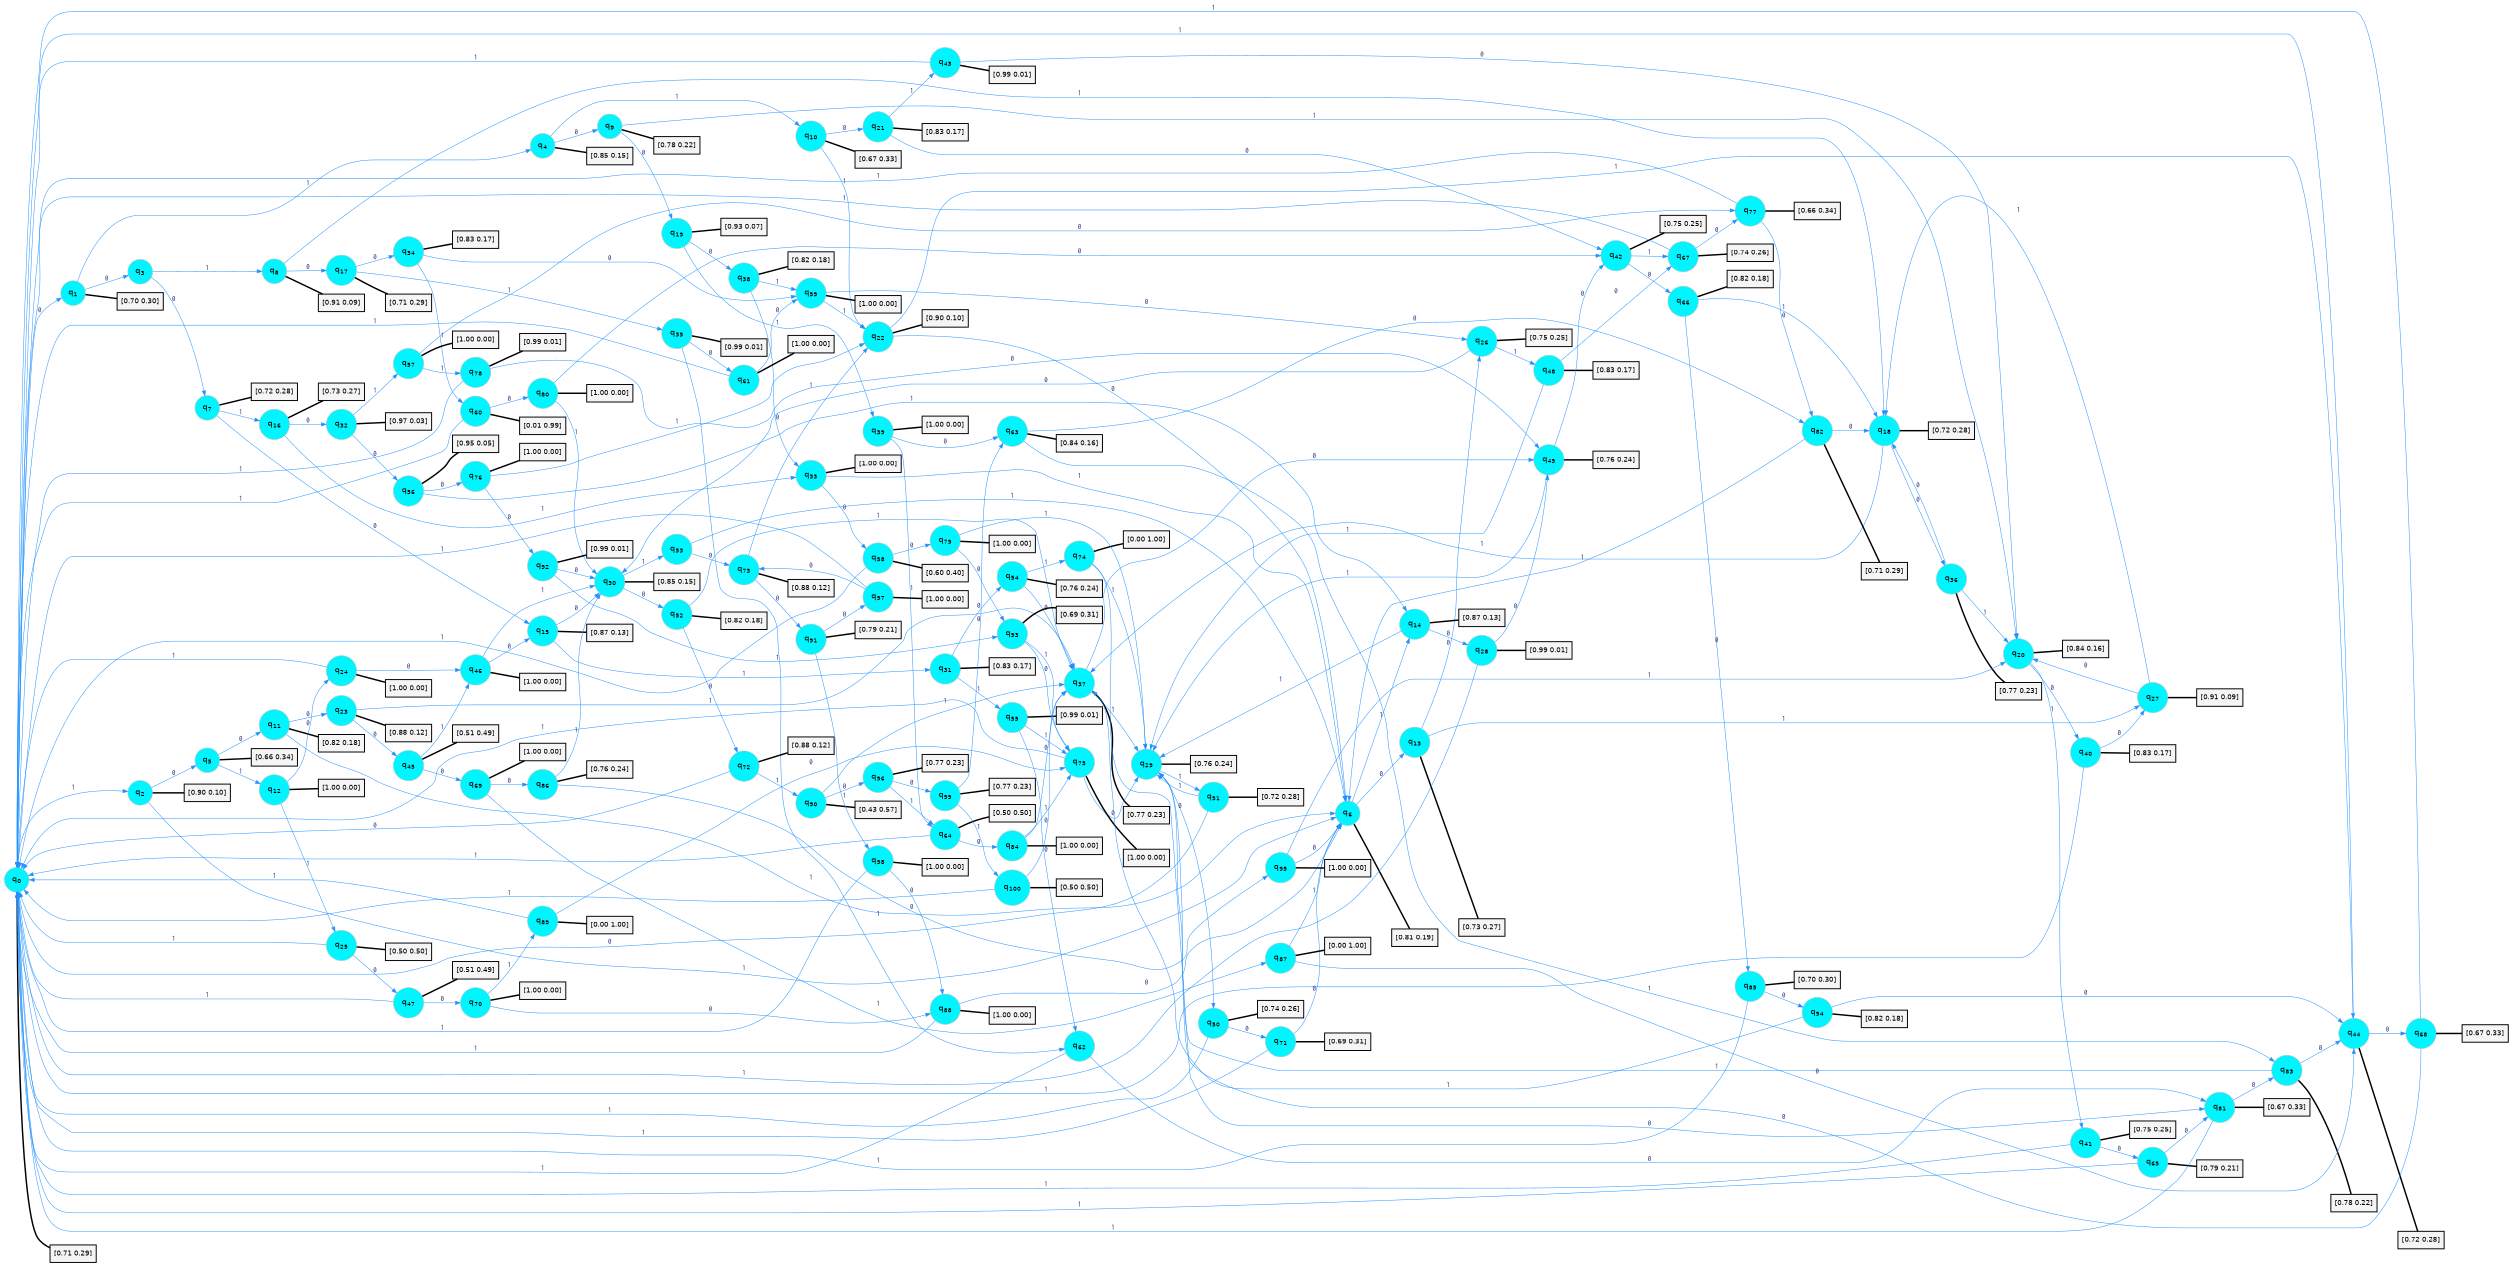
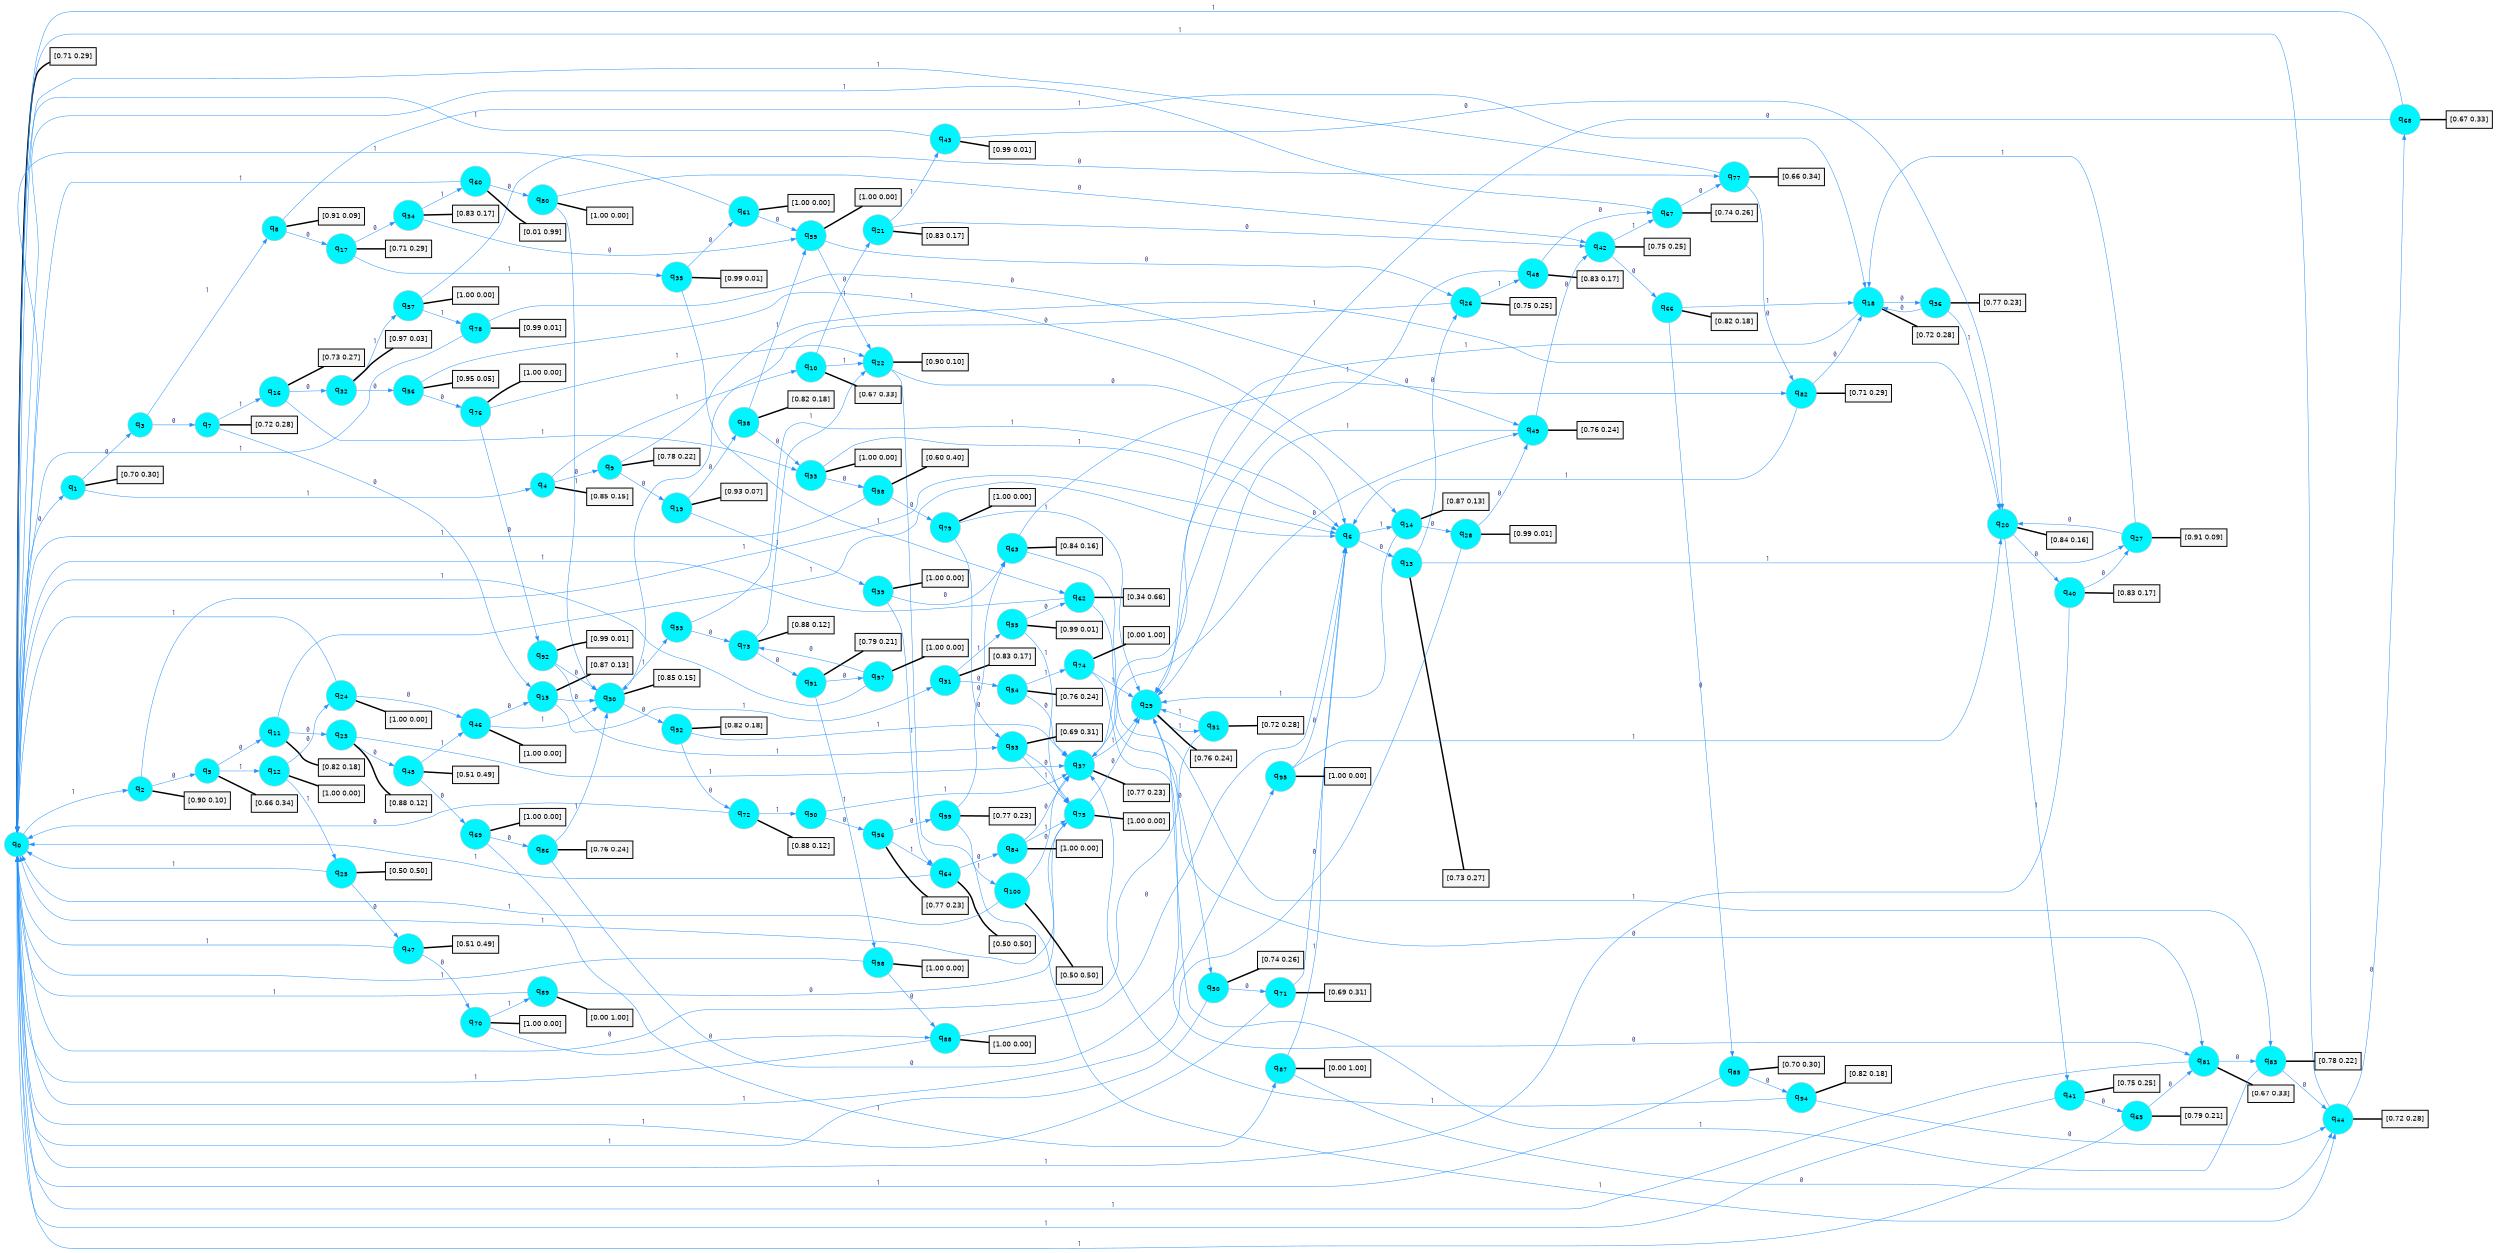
none -> (1146, 597)
(878, 810) -> none
(1415, 938) -> none
